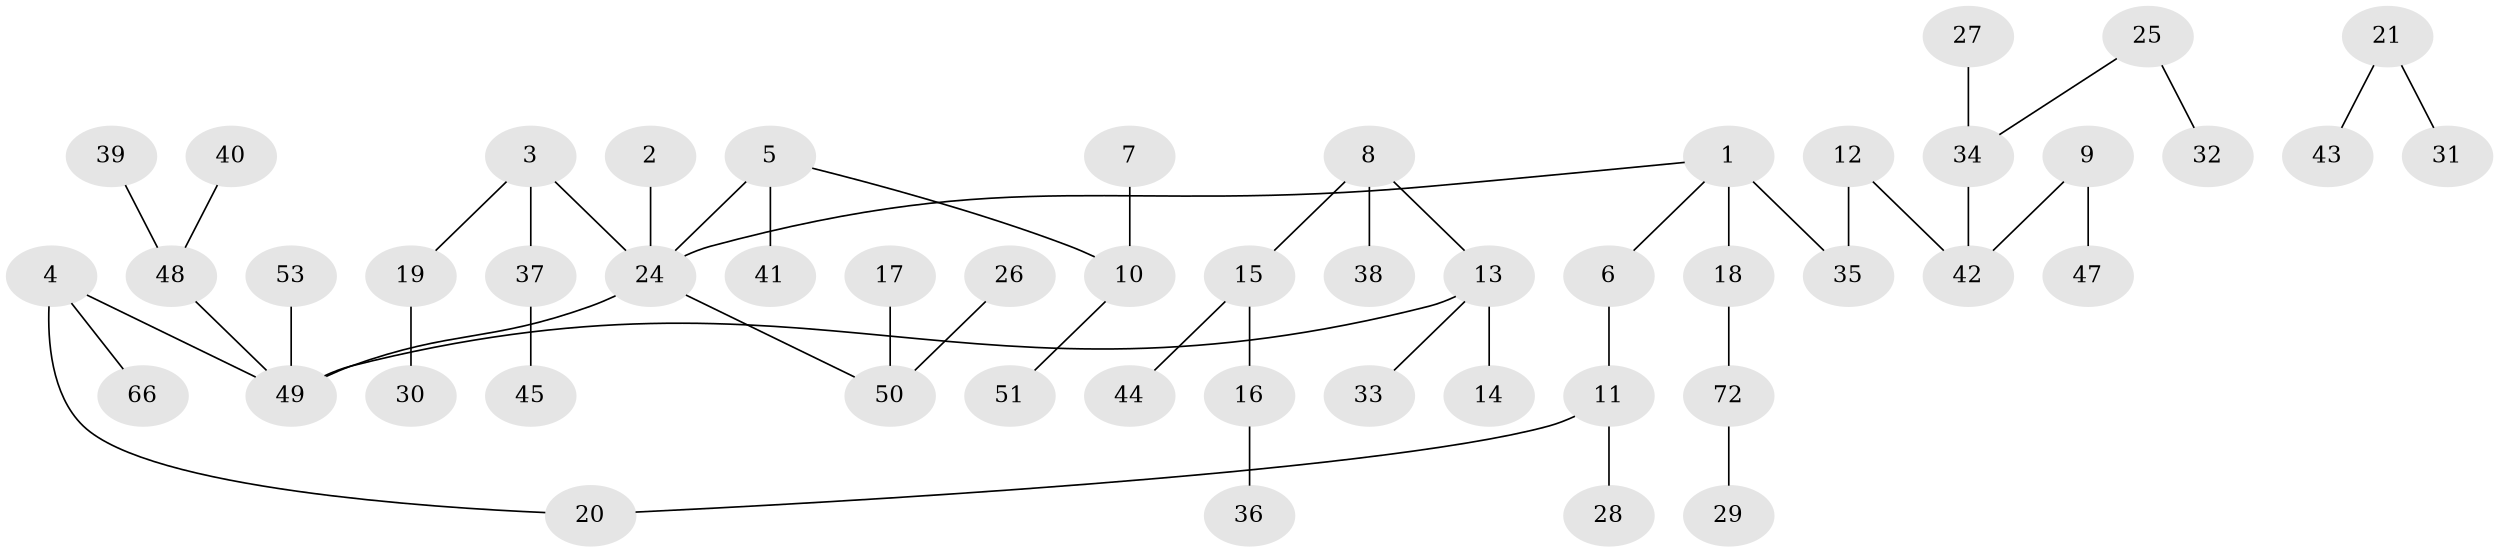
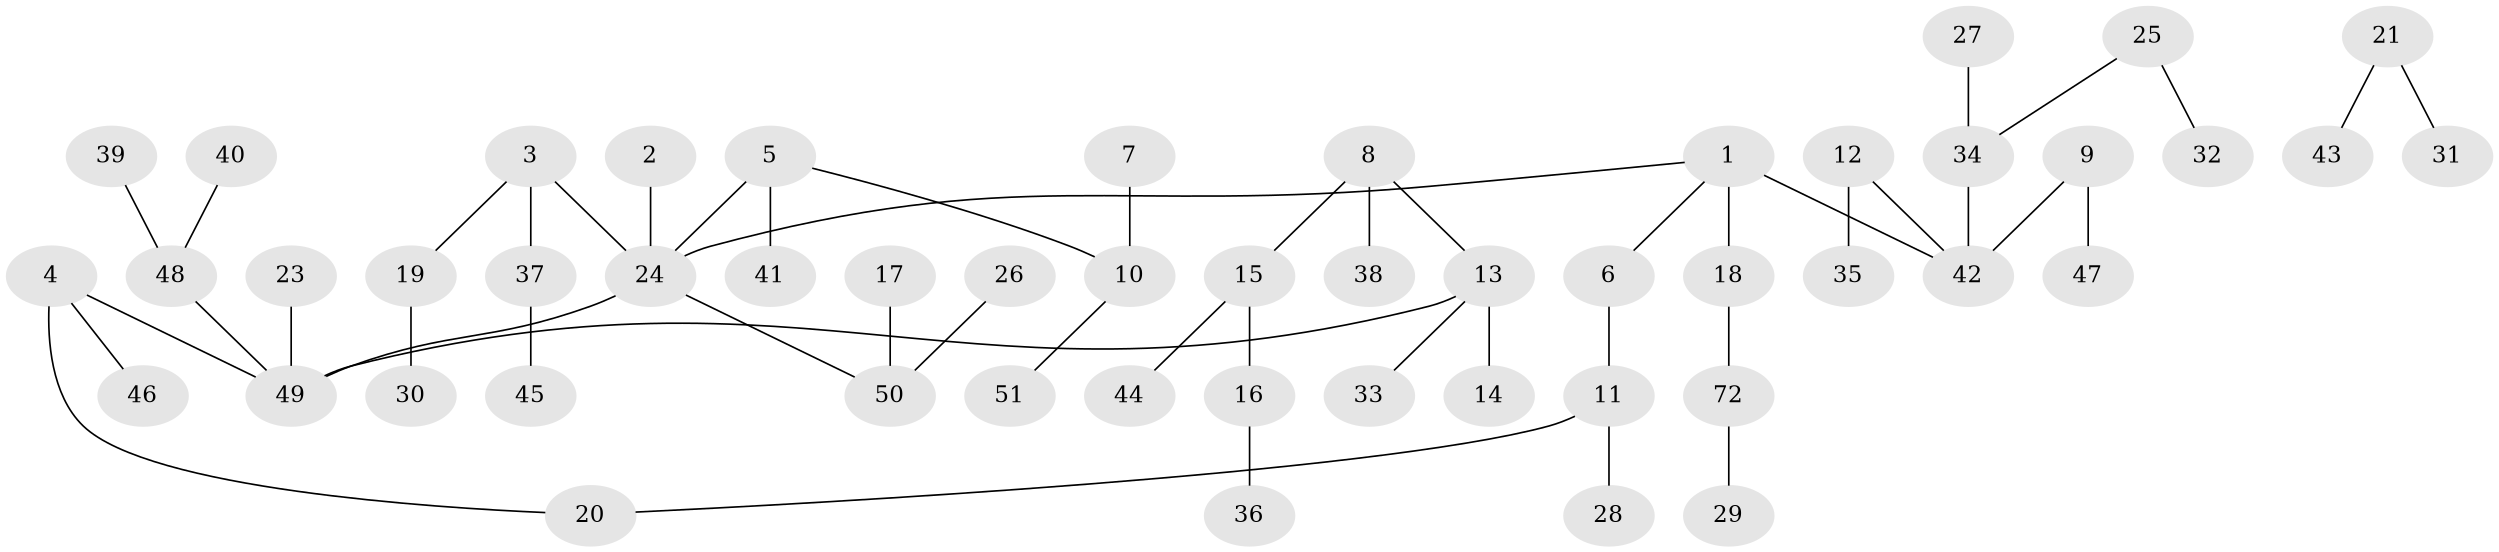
(1789, 216) -> (1836, 210)
(291, 276) -> (291, 276)
(143, 396) -> (143, 396)
